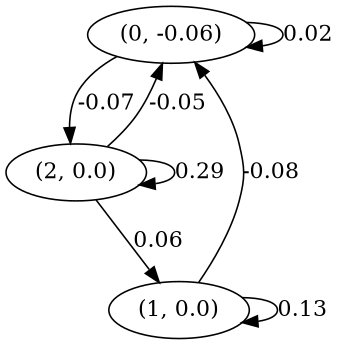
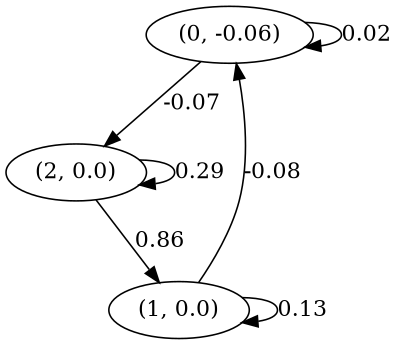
(136, 115) -> none
(159, 241) -> (160, 241)
